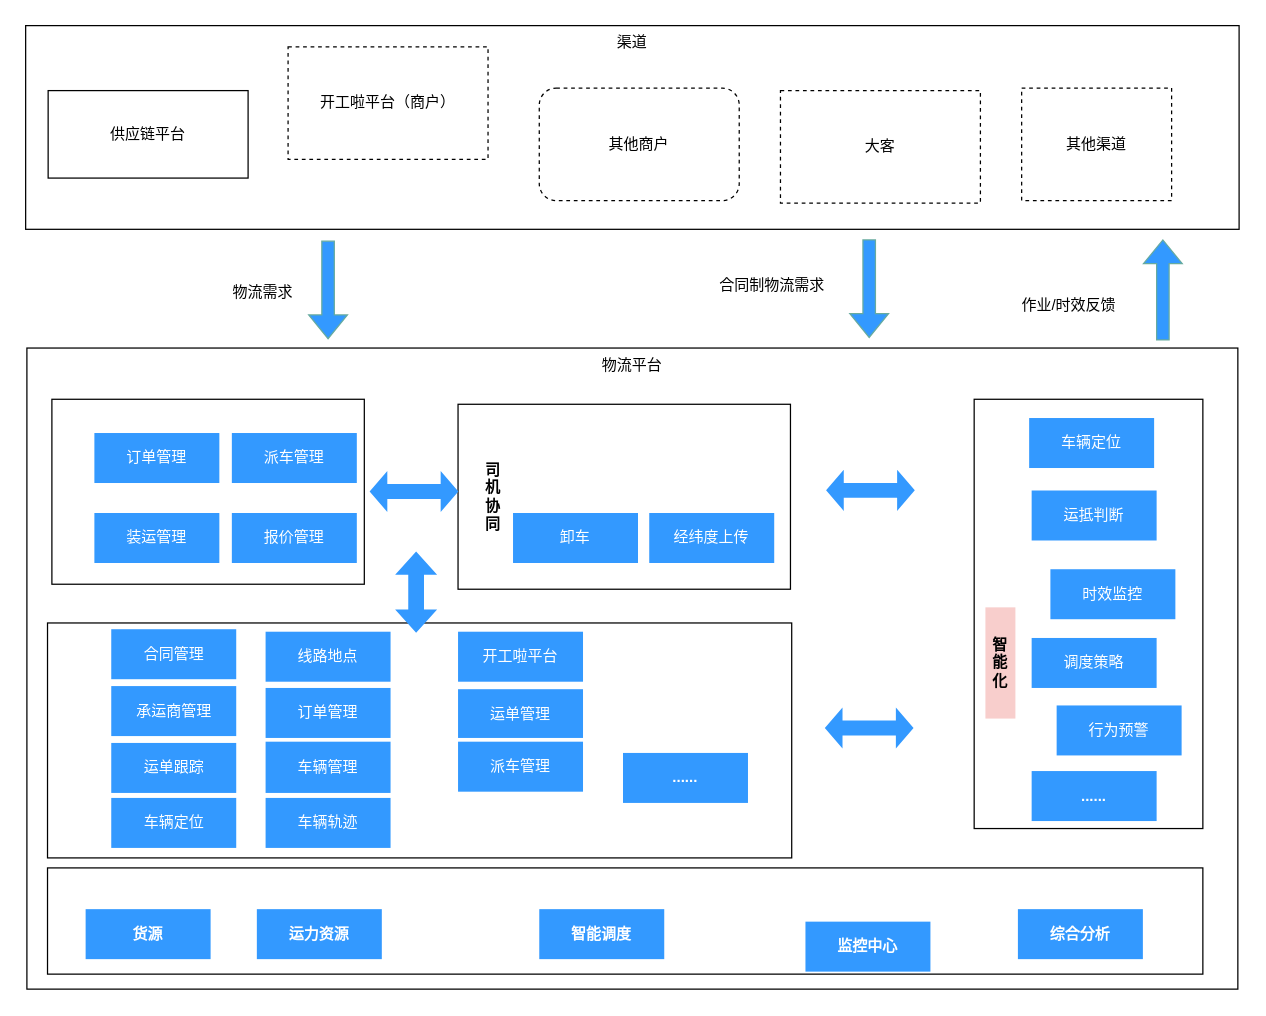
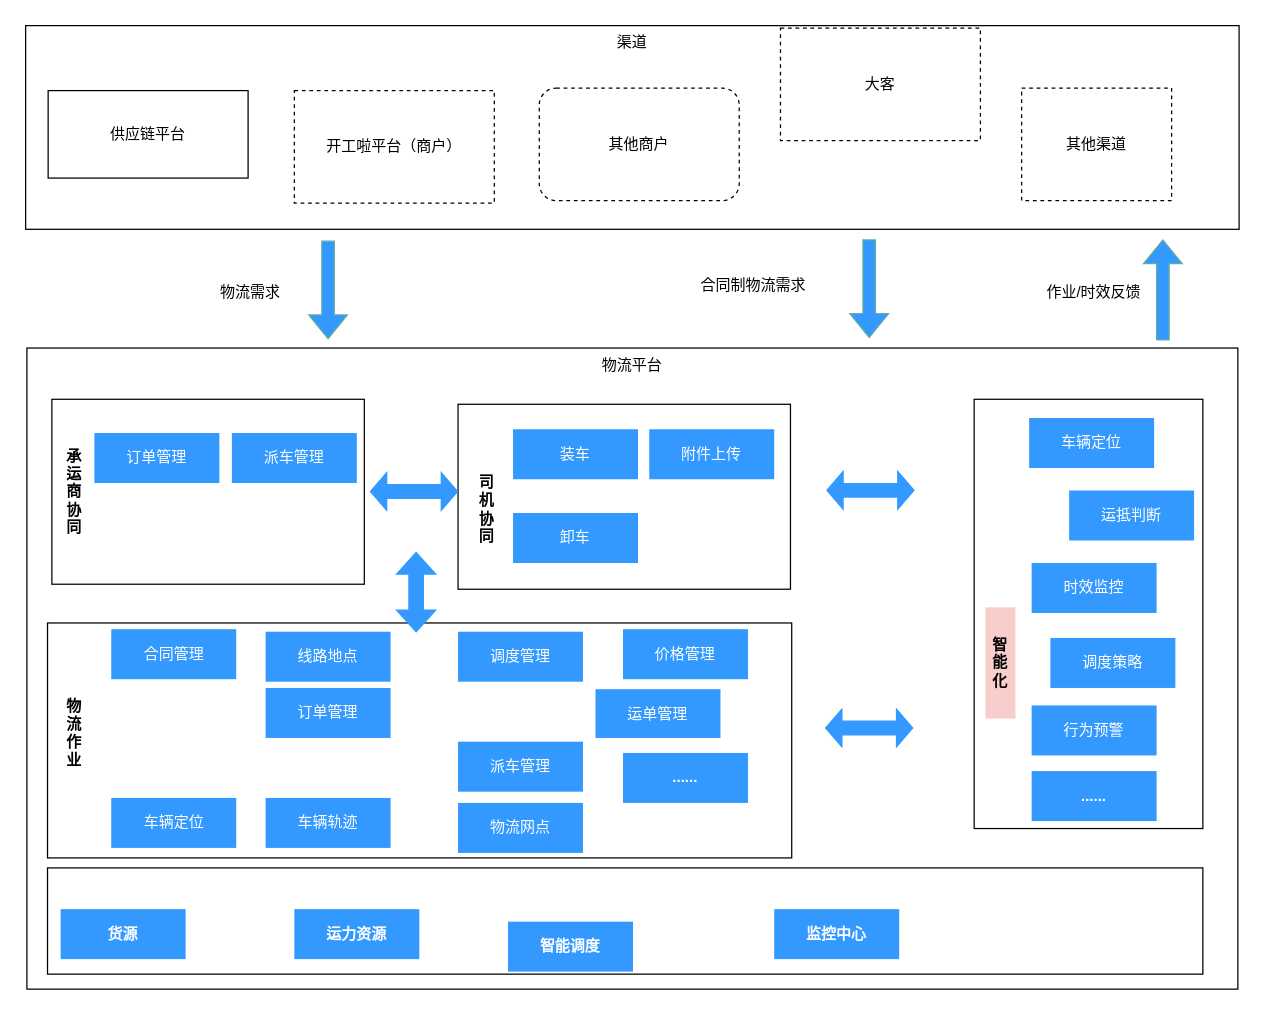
(388, 103) -> (394, 147)
(881, 147) -> (881, 84)
(773, 286) -> (754, 286)
(263, 293) -> (251, 293)
(1069, 306) -> (1094, 293)
none -> (576, 454)
none -> (712, 454)
none -> (74, 492)
(493, 497) -> (487, 509)
(1094, 516) -> (1132, 516)
(157, 538) -> none
(294, 538) -> none
(712, 538) -> none
(1113, 594) -> (1094, 588)
none -> (686, 654)
(521, 657) -> (521, 657)
(1094, 663) -> (1113, 663)
(174, 711) -> none
(521, 714) -> (658, 714)
(1119, 731) -> (1094, 731)
none -> (74, 733)
(174, 768) -> none
(328, 768) -> none
none -> (521, 828)
(148, 934) -> (123, 934)
(319, 934) -> (357, 934)
(602, 934) -> (571, 947)
(1081, 934) -> none
(868, 947) -> (837, 934)
